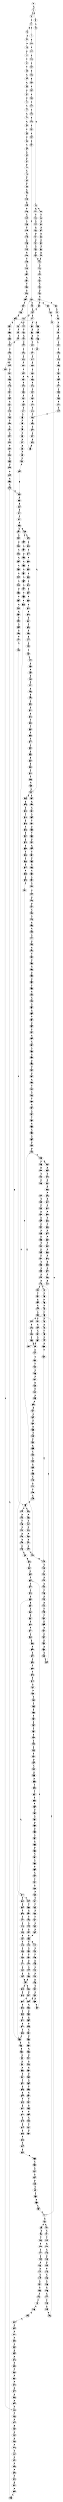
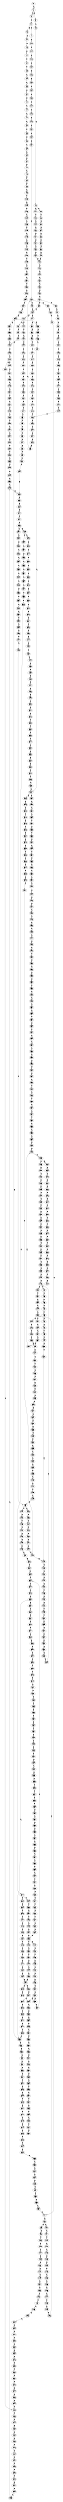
none -> (41, 1190)
